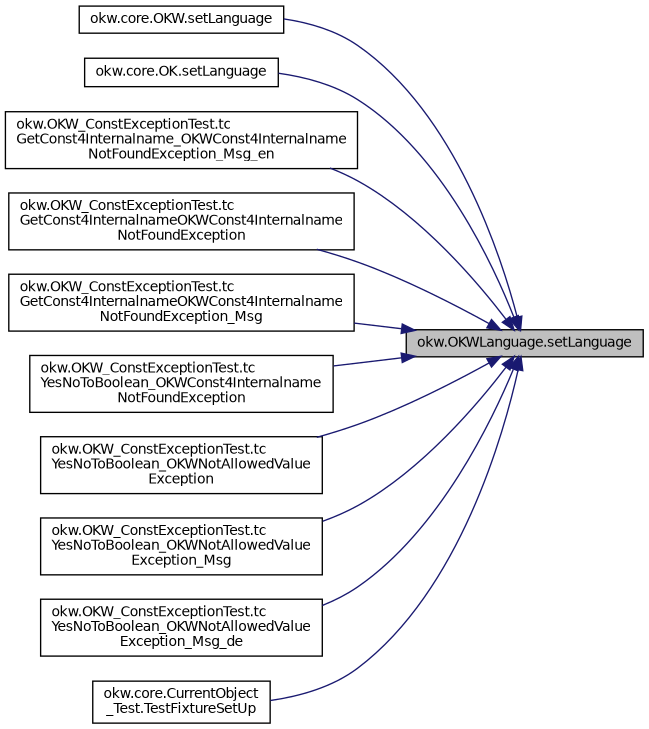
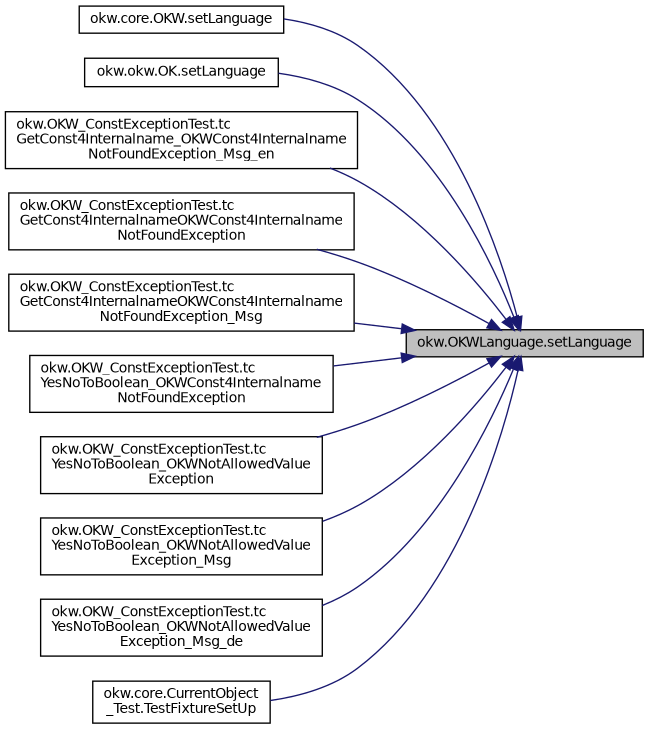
(181, 72) -> (181, 72)
